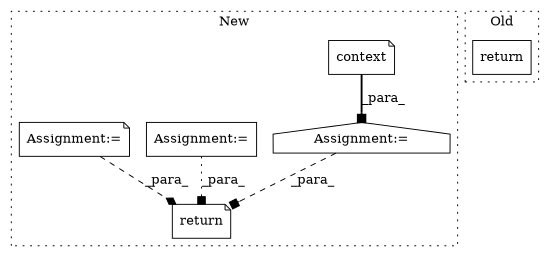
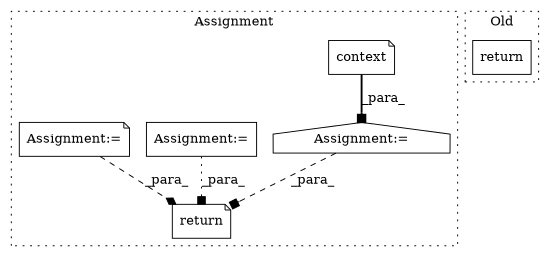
(234, 22) -> (234, 22)
